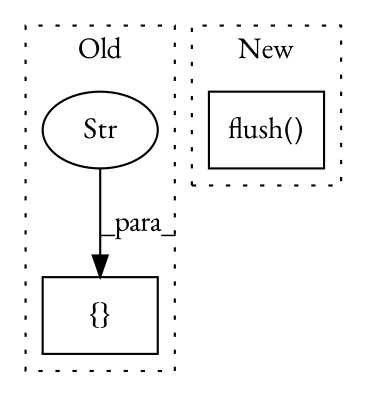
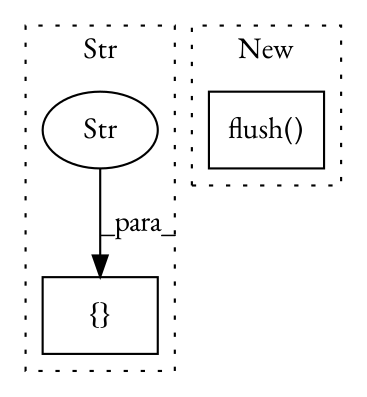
(100, 50) -> (100, 50)
